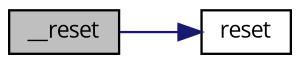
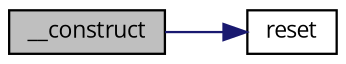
(64, 32) -> (87, 32)
